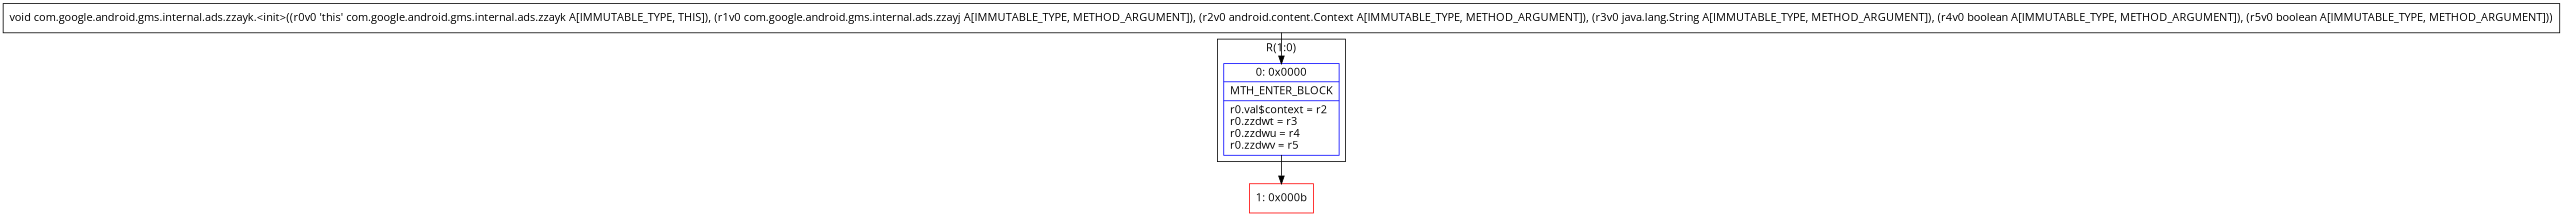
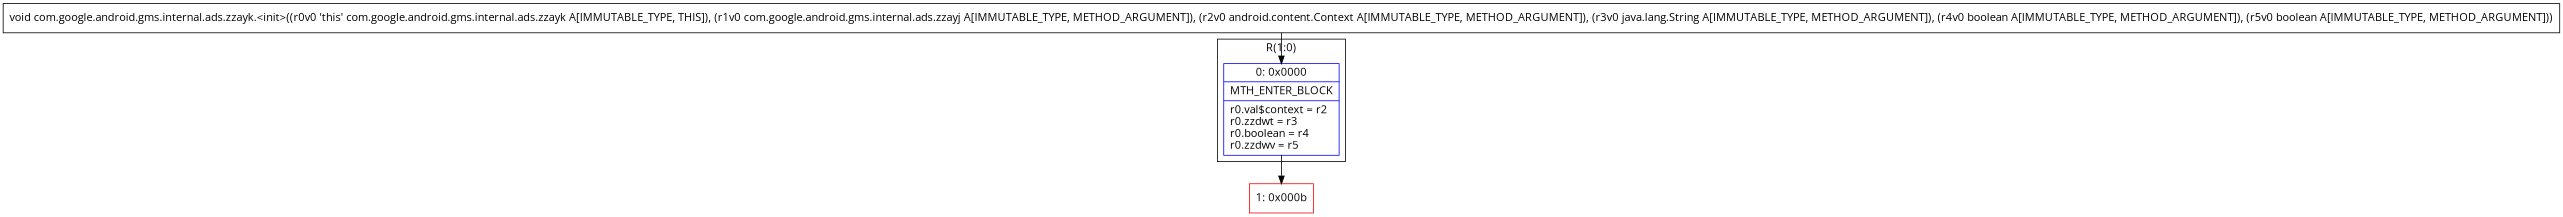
(1265, 134) -> (1270, 134)
